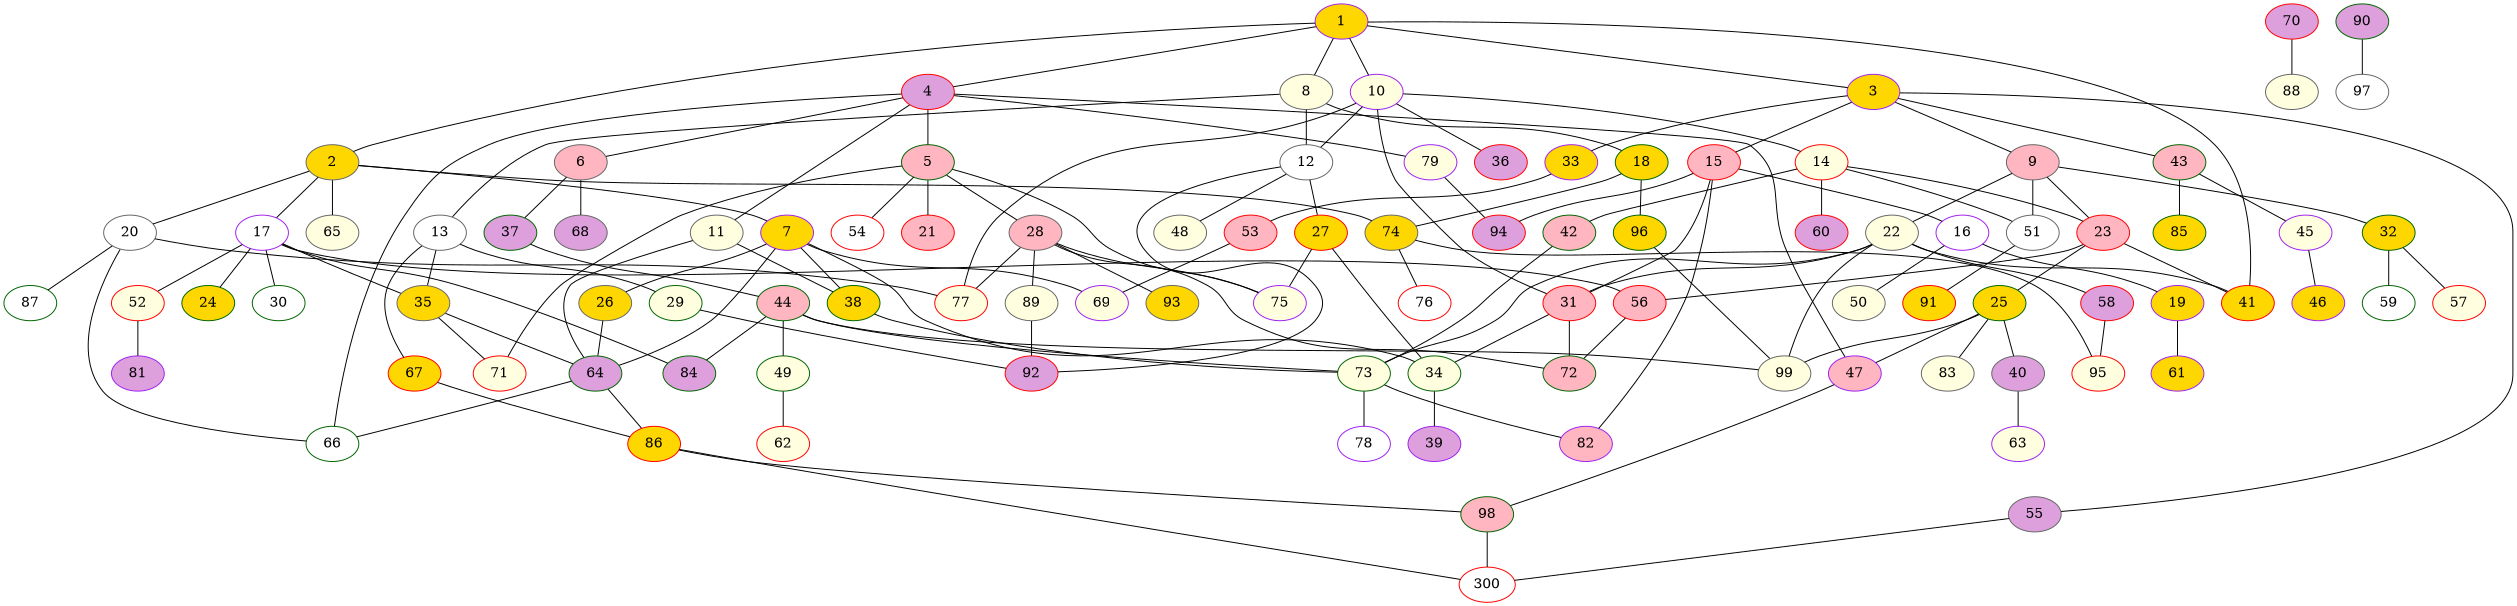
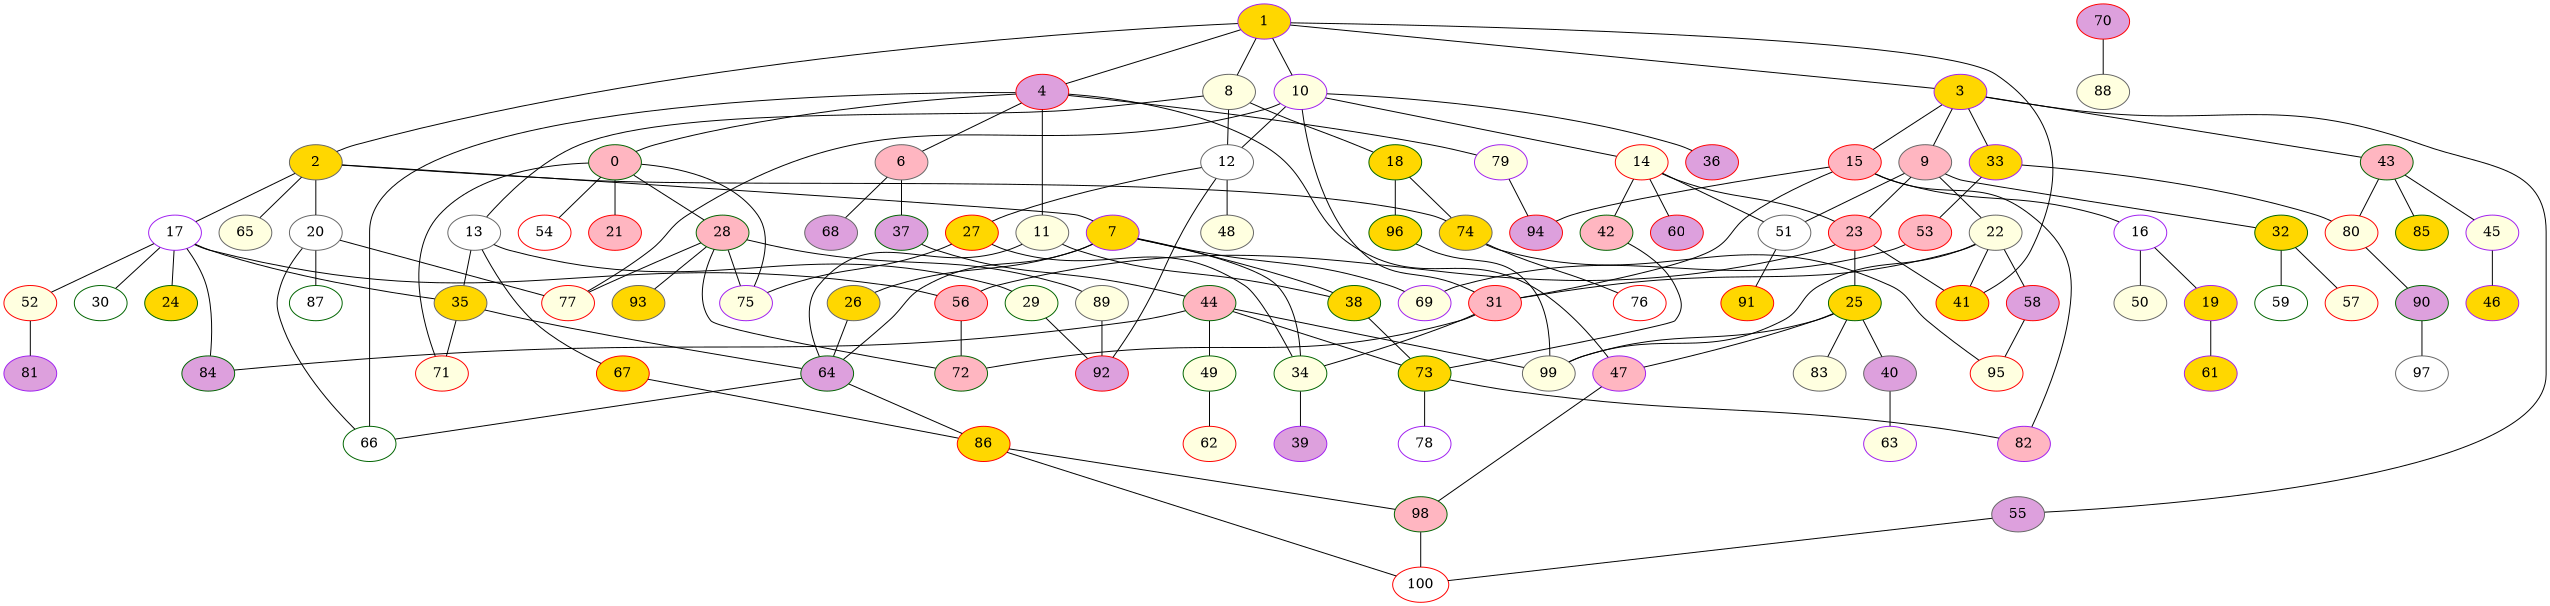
(928, 162) -> (615, 162)
(1035, 233) -> (723, 233)
none -> (2352, 233)
(1617, 261) -> none
(1364, 374) -> (1425, 374)
(1487, 585) -> (1421, 585)
